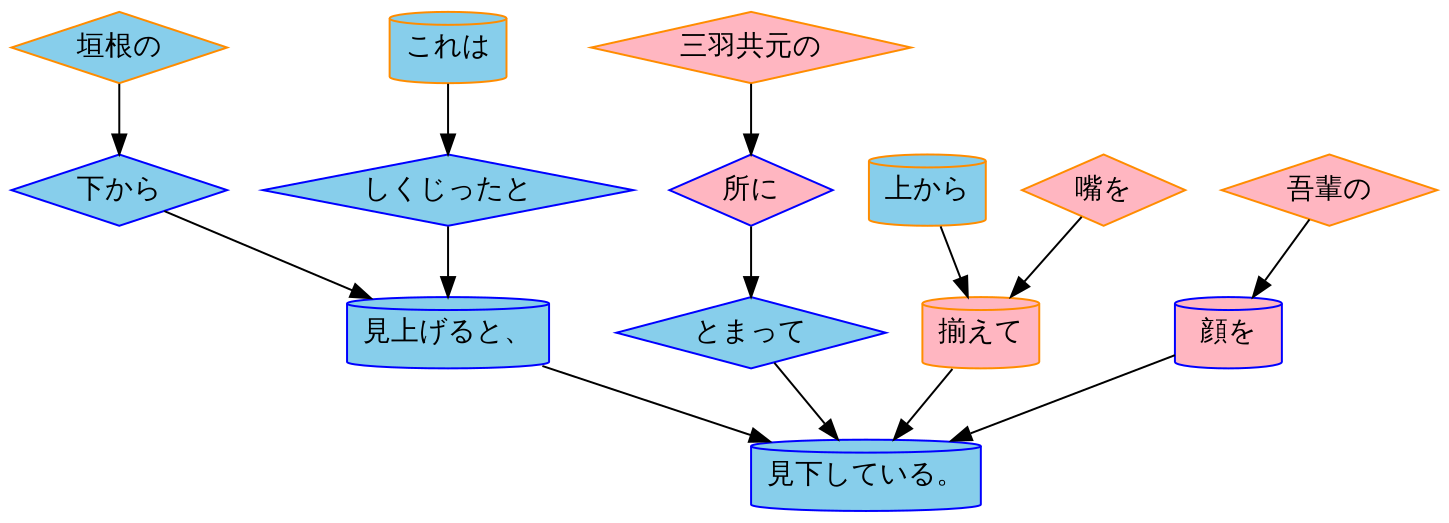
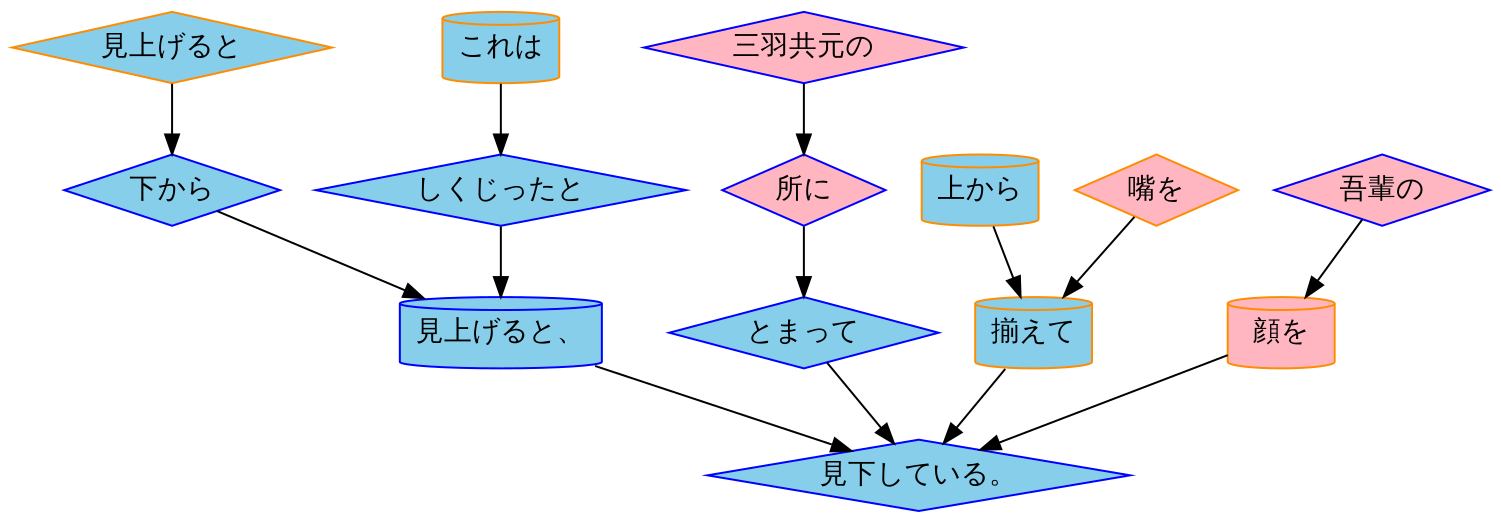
(119, 48) -> (172, 48)
(751, 48) -> (804, 48)
(1329, 190) -> (1382, 190)
(981, 333) -> (1034, 333)
(1228, 333) -> (1281, 333)
(866, 475) -> (919, 475)
